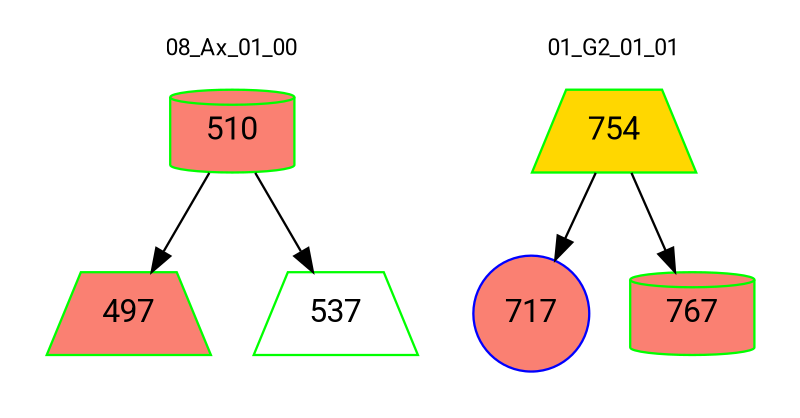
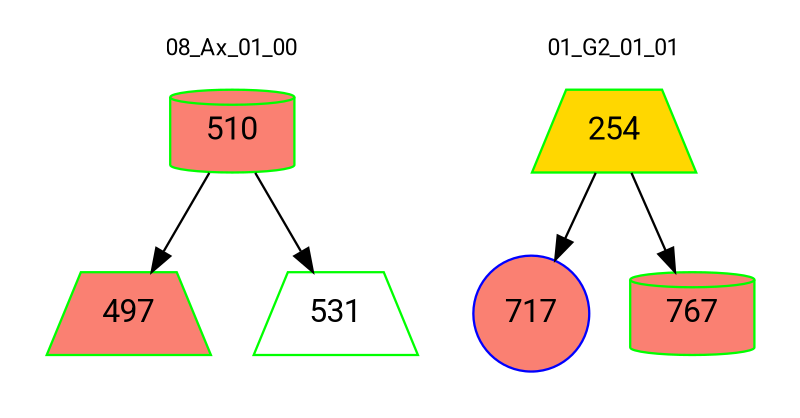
(614, 131) -> (614, 131)
(336, 314) -> (336, 314)
